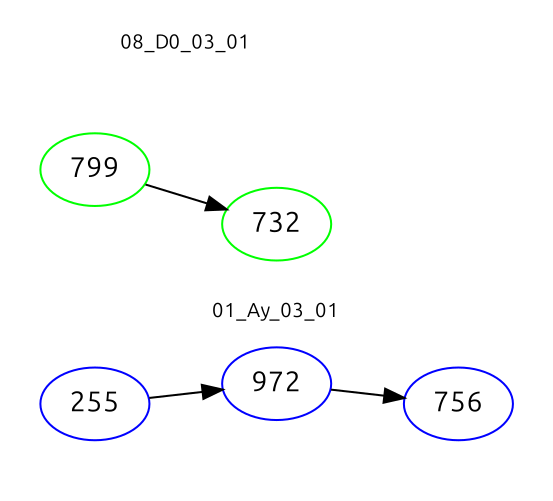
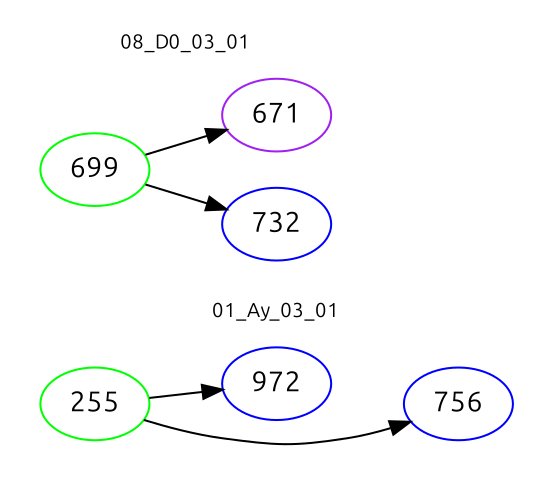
none -> (277, 115)
(95, 170) -> (95, 170)
(277, 224) -> (277, 224)
(358, 393) -> (267, 443)
(95, 404) -> (95, 404)
